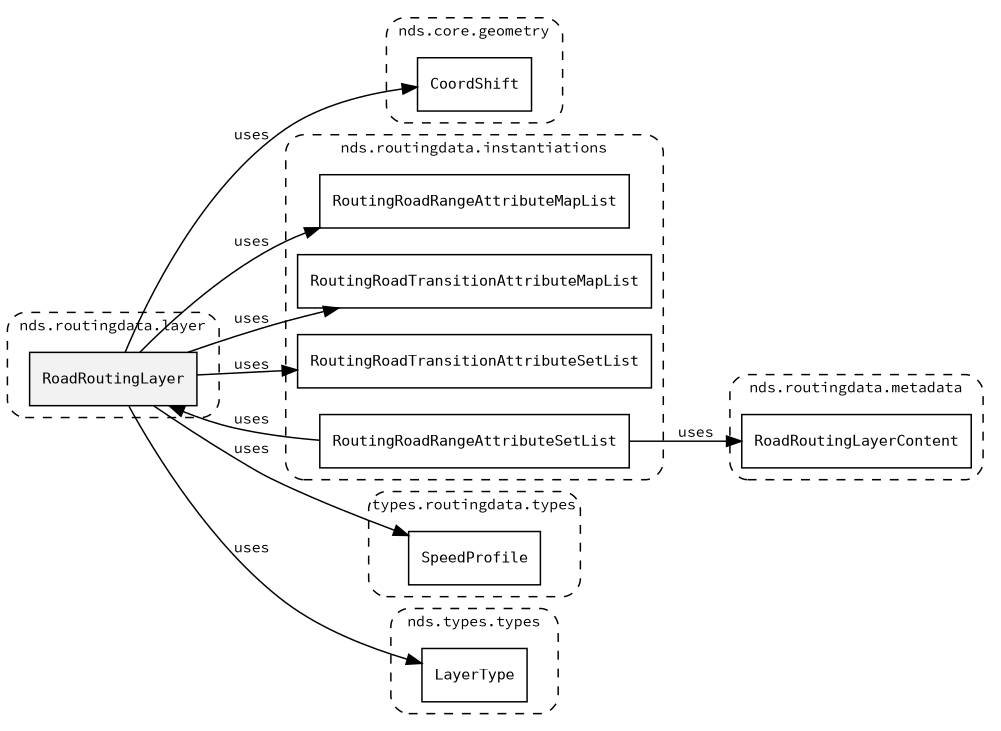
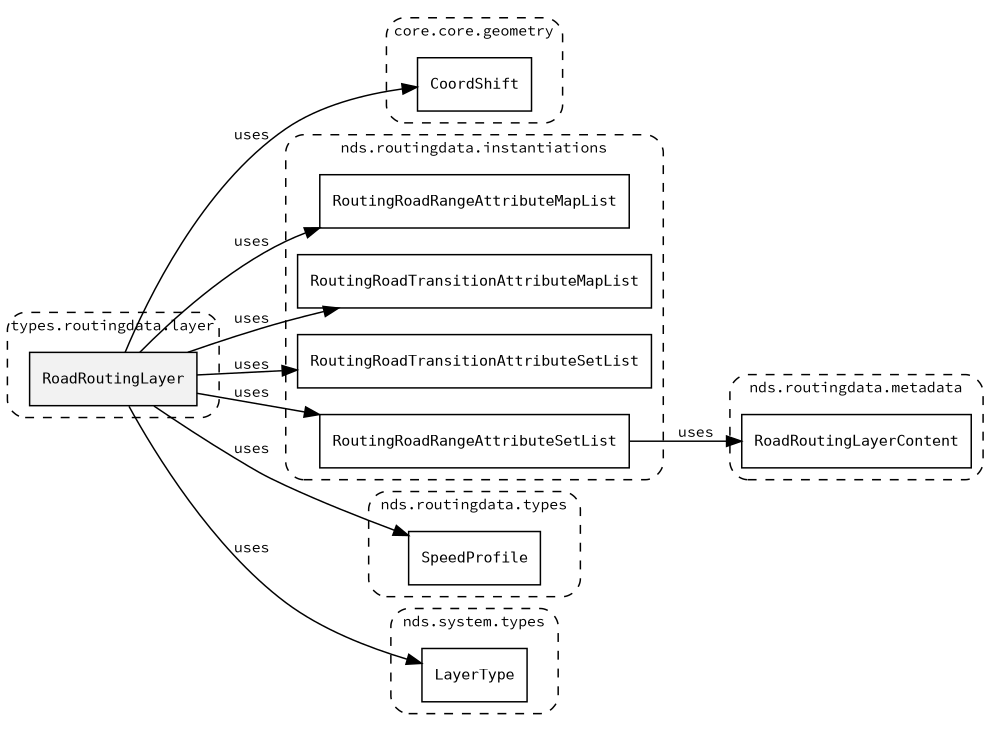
(475, 32) -> (475, 32)
(113, 326) -> (113, 326)
(250, 431) -> (251, 403)
(475, 506) -> (475, 506)
(475, 623) -> (475, 623)
